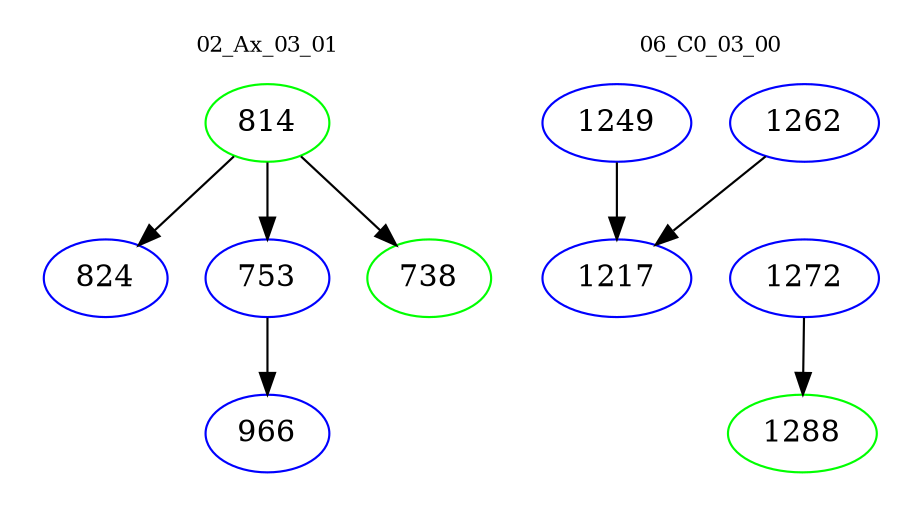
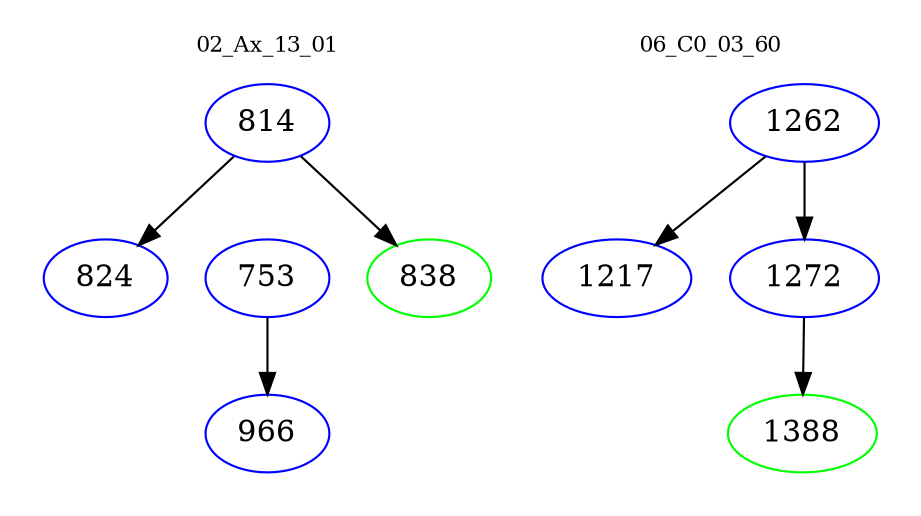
(267, 46) -> (267, 46)
(711, 46) -> (711, 46)
(267, 123) -> (267, 123)
(617, 123) -> none
(267, 190) -> none
none -> (805, 190)
(429, 278) -> (429, 278)
(802, 434) -> (802, 434)
